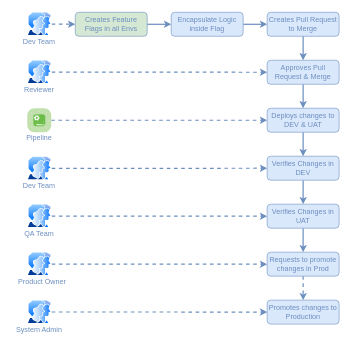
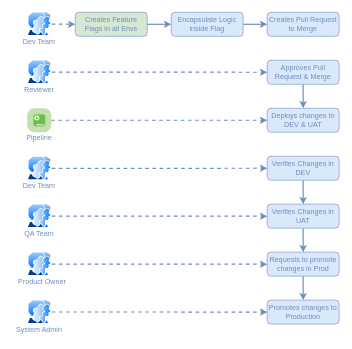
(303, 45) -> none
(303, 141) -> none
(303, 284) -> (303, 284)
